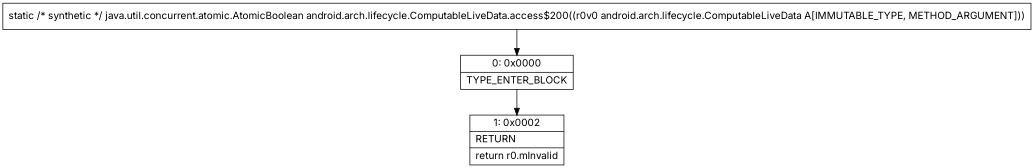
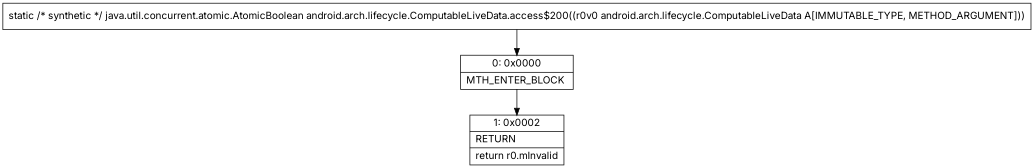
(517, 81) -> (516, 81)
